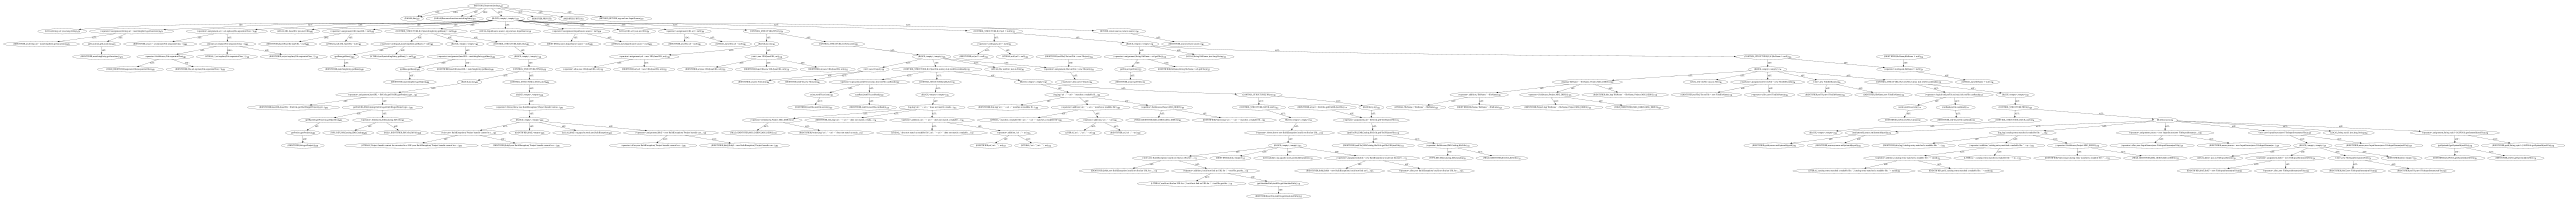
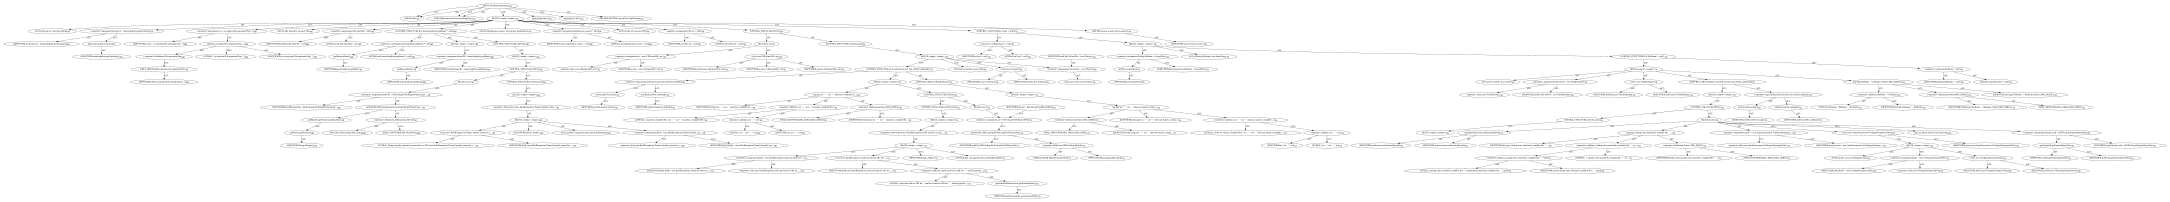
(1903, 62) -> (1944, 75)
(182, 63) -> (164, 75)
(2402, 158) -> none
